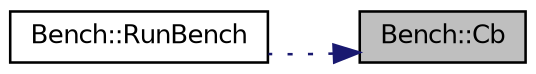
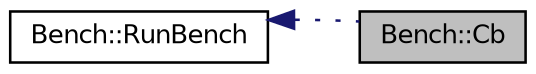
(301, 54) -> (327, 20)
